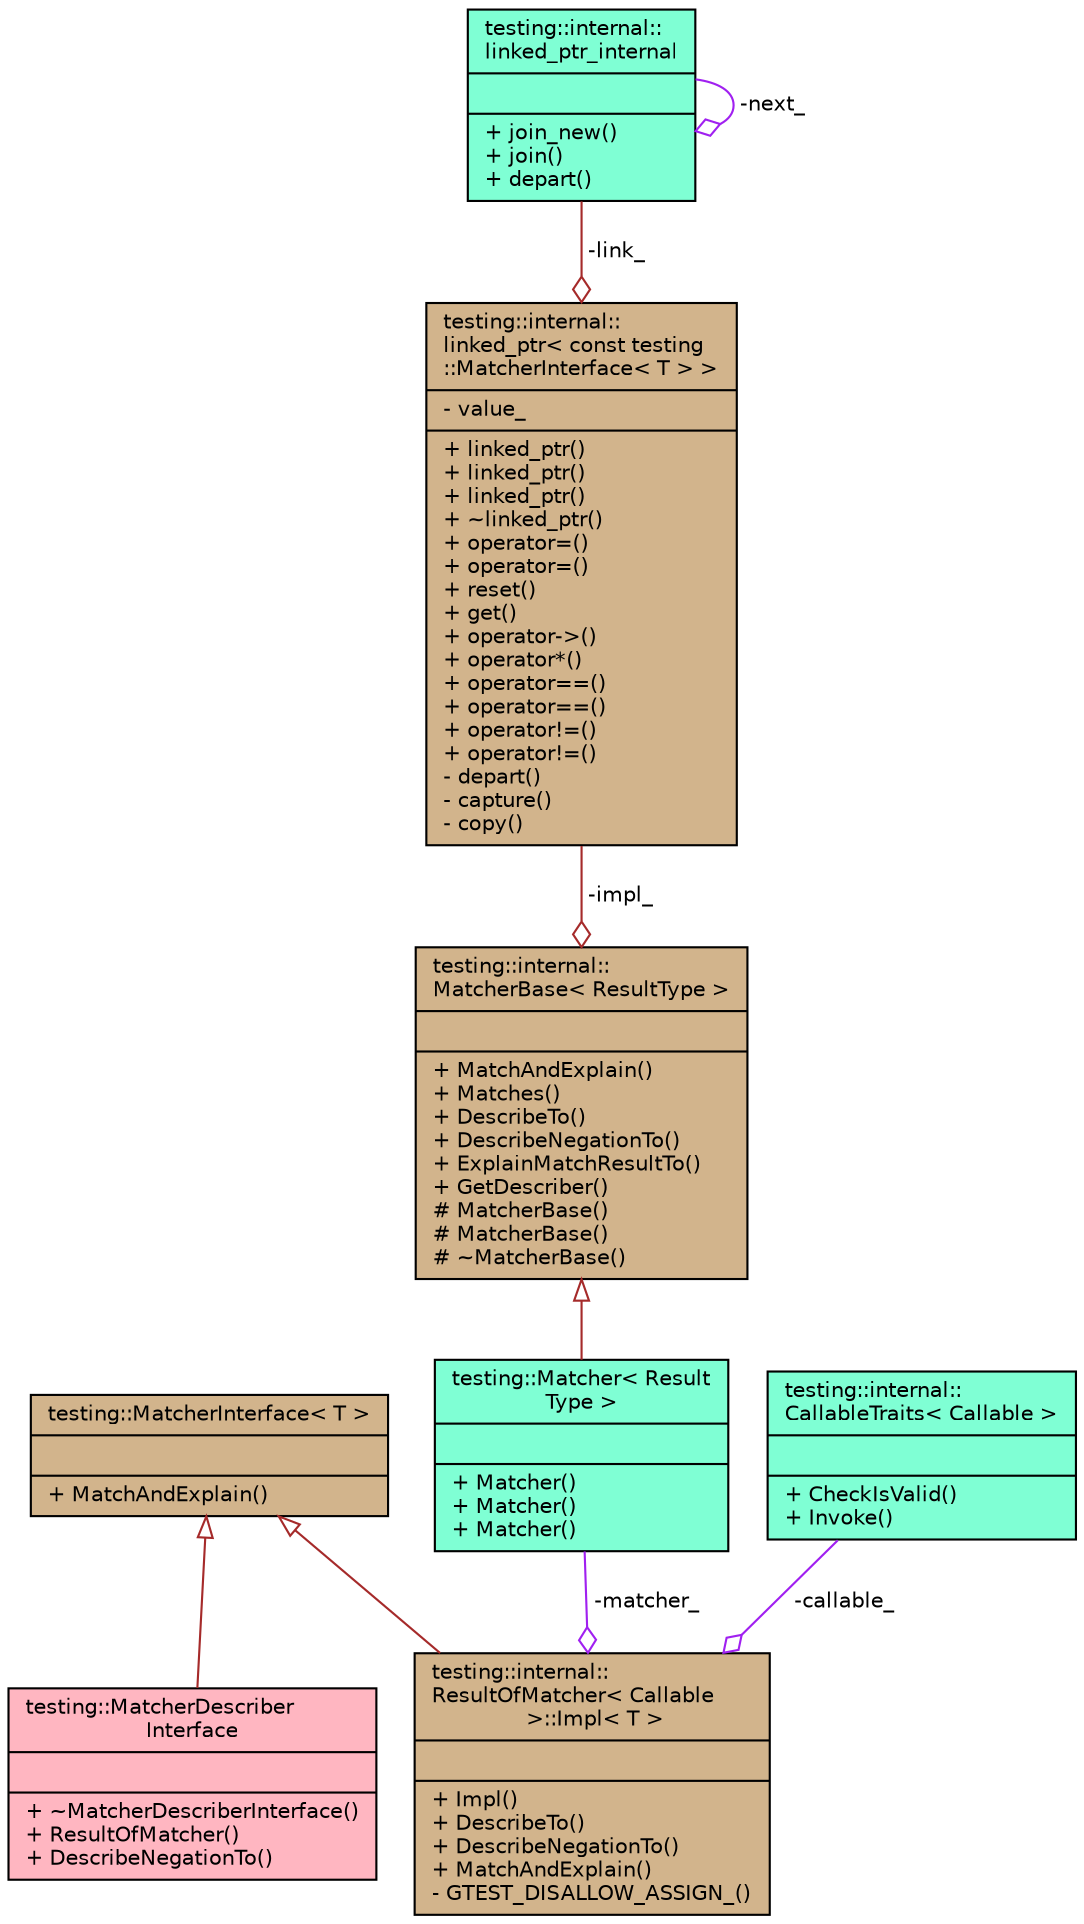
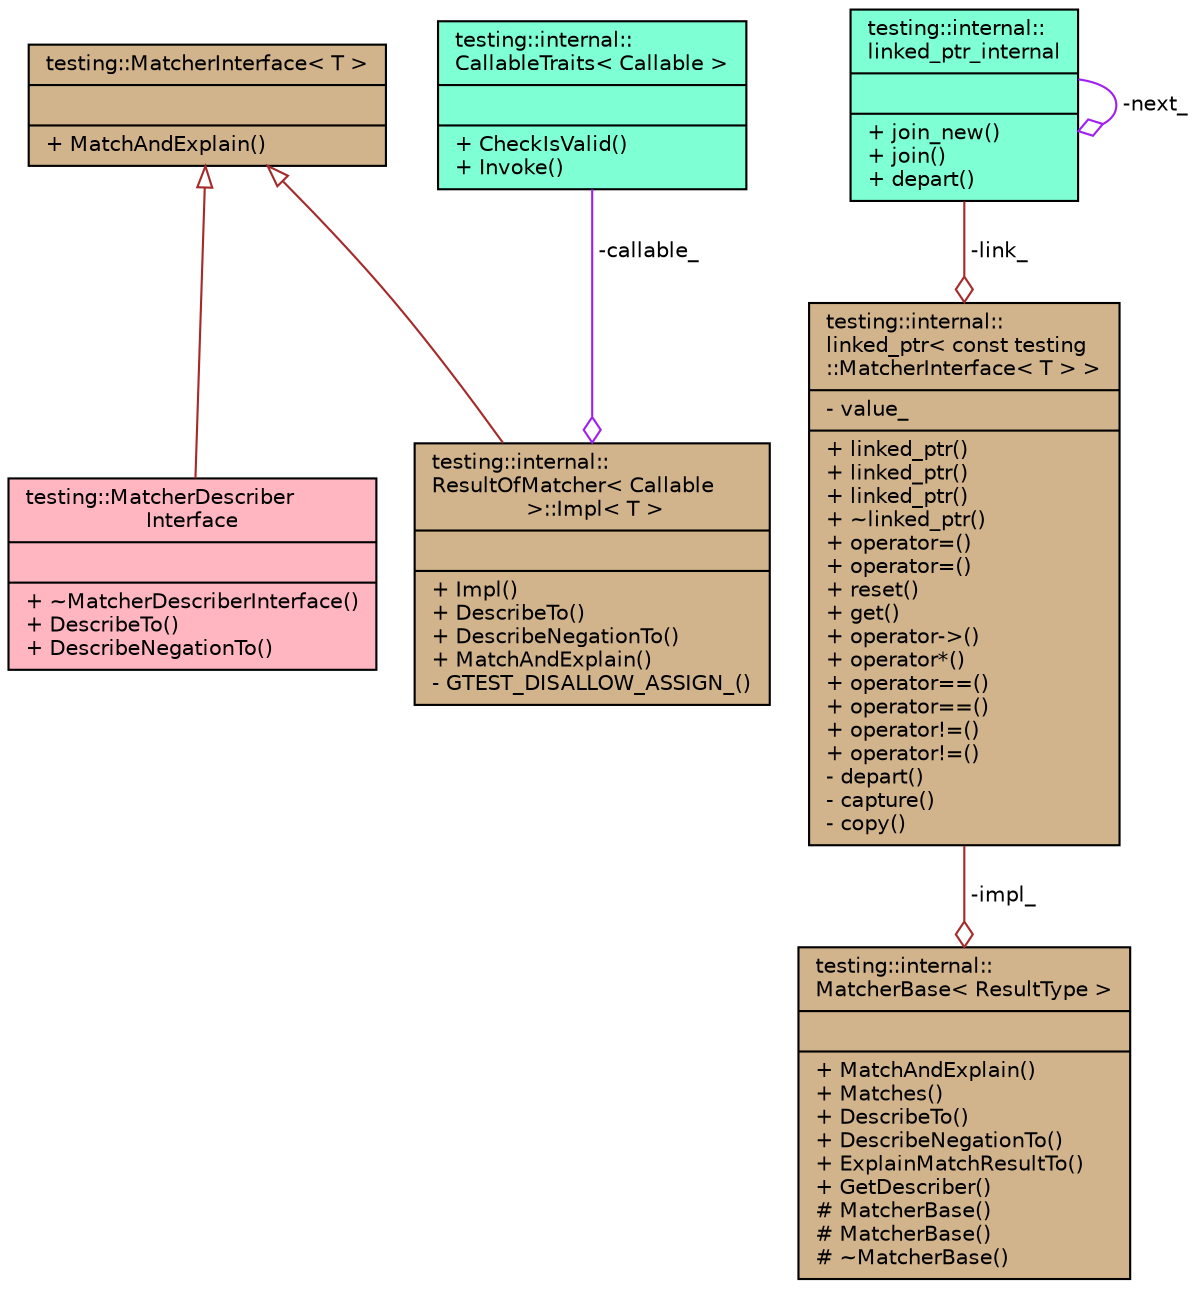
(582, 1456) -> none
(133, 1835) -> (103, 625)
